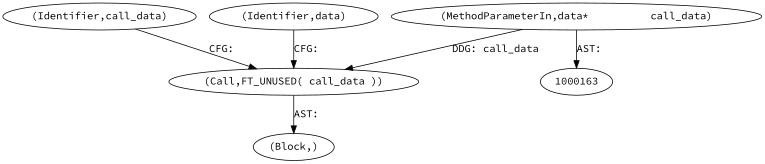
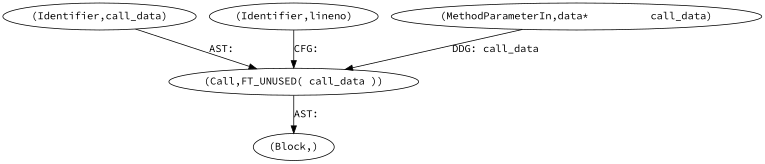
(294, 16) -> (294, 16)
(225, 49) -> (225, 49)
(577, 82) -> none
